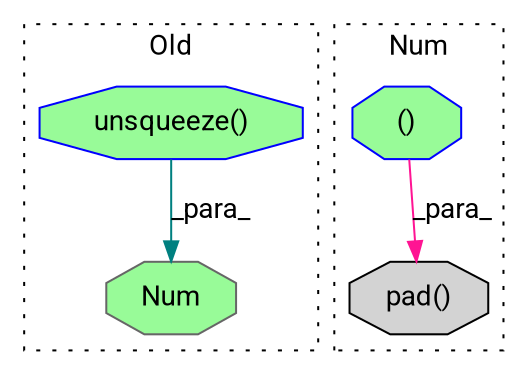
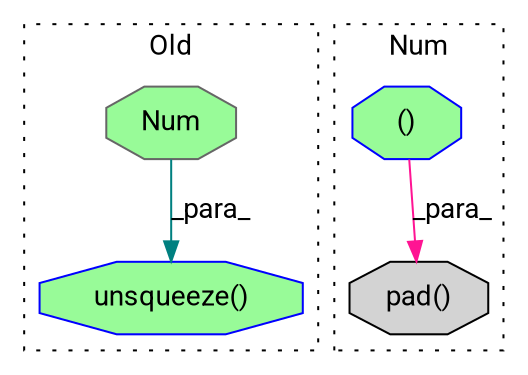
(171, 200) -> (171, 200)
